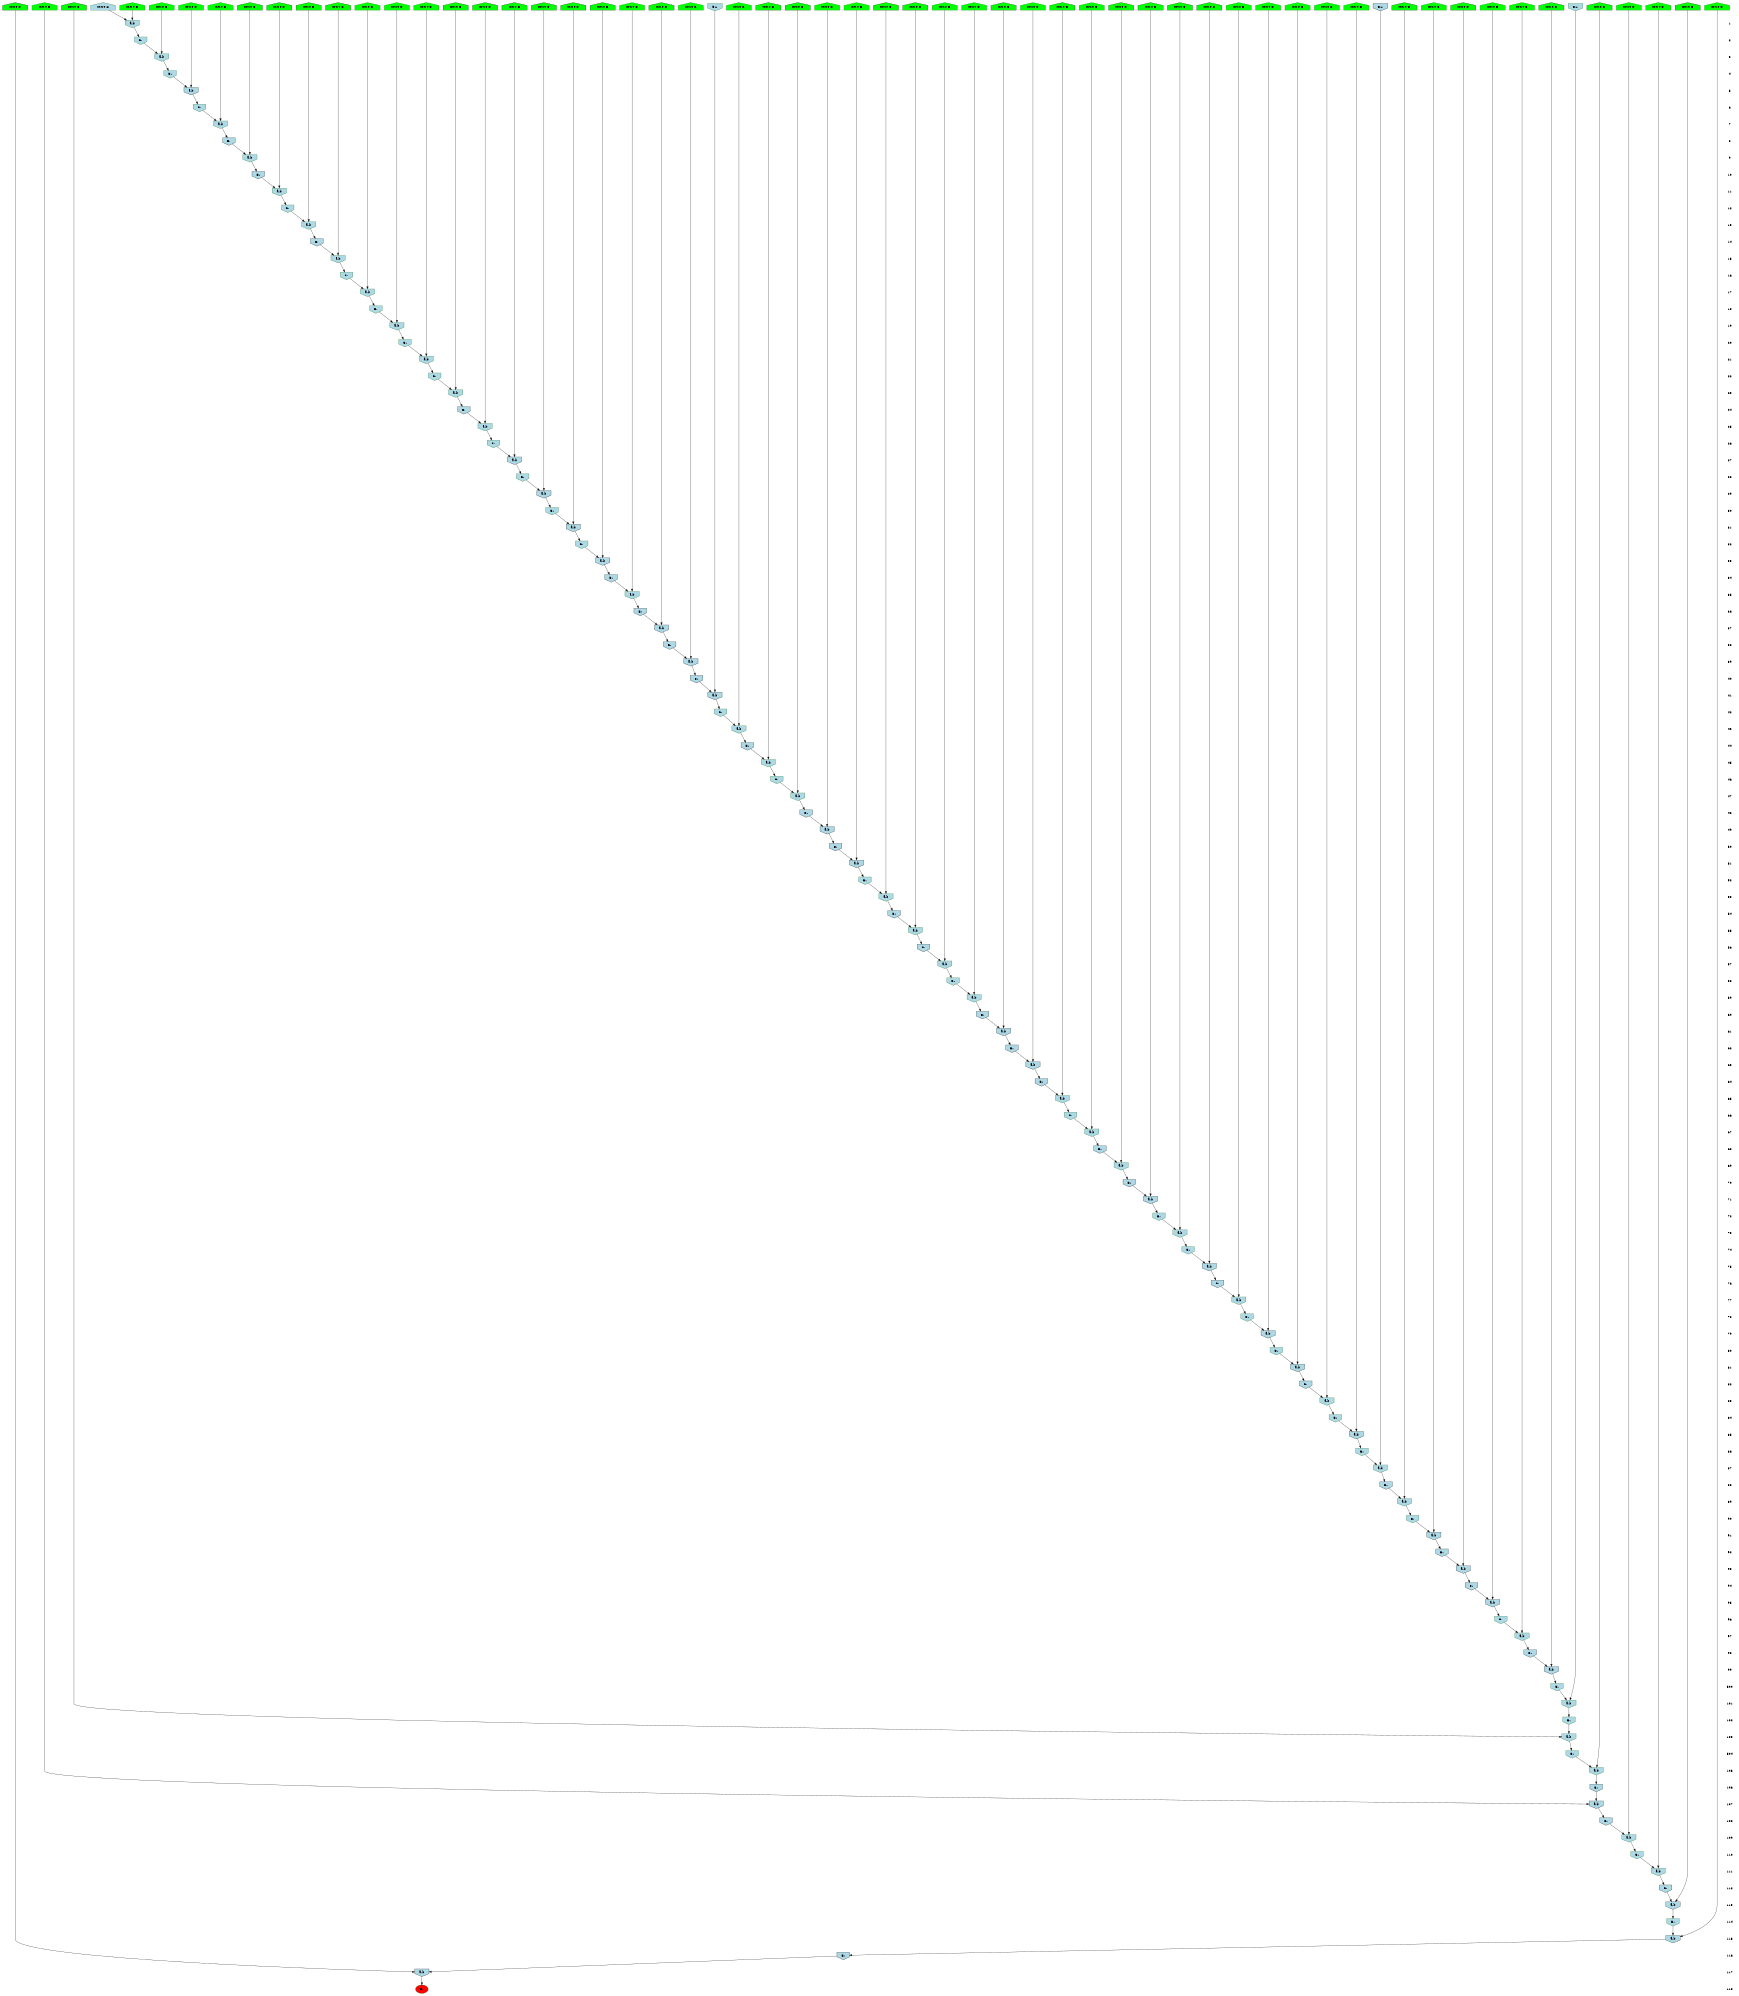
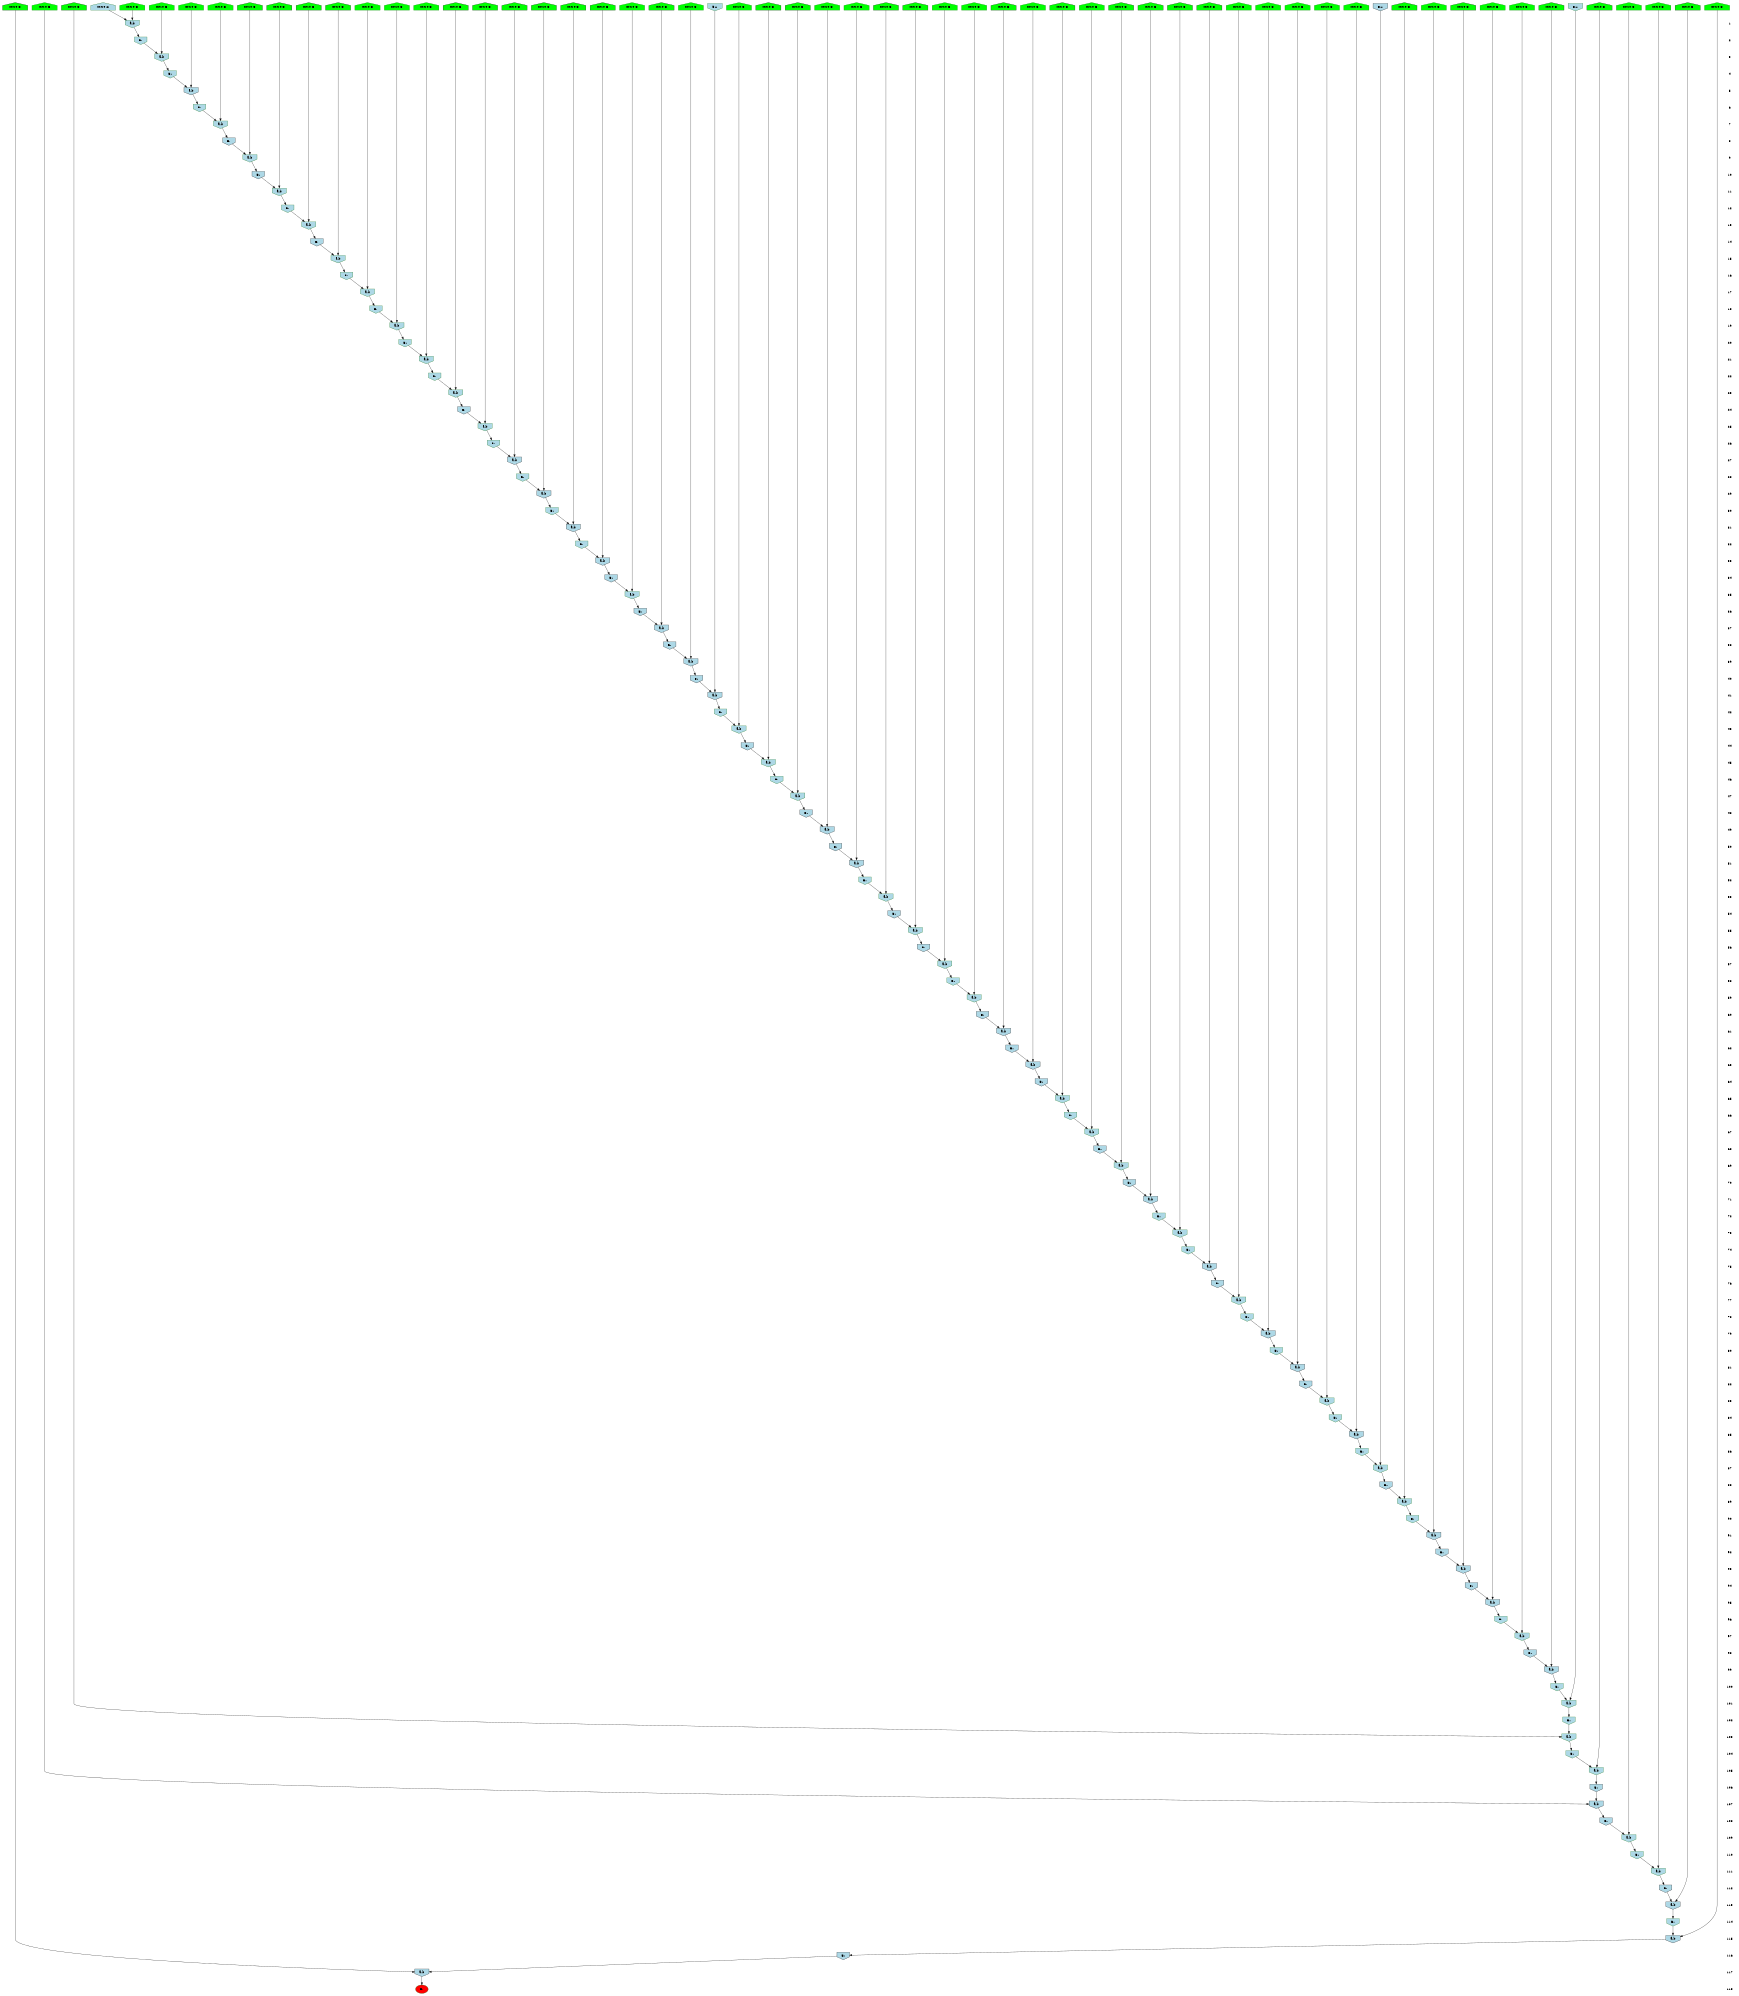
(1730, 1687) -> (1730, 1687)
(1730, 1754) -> (1730, 1754)
